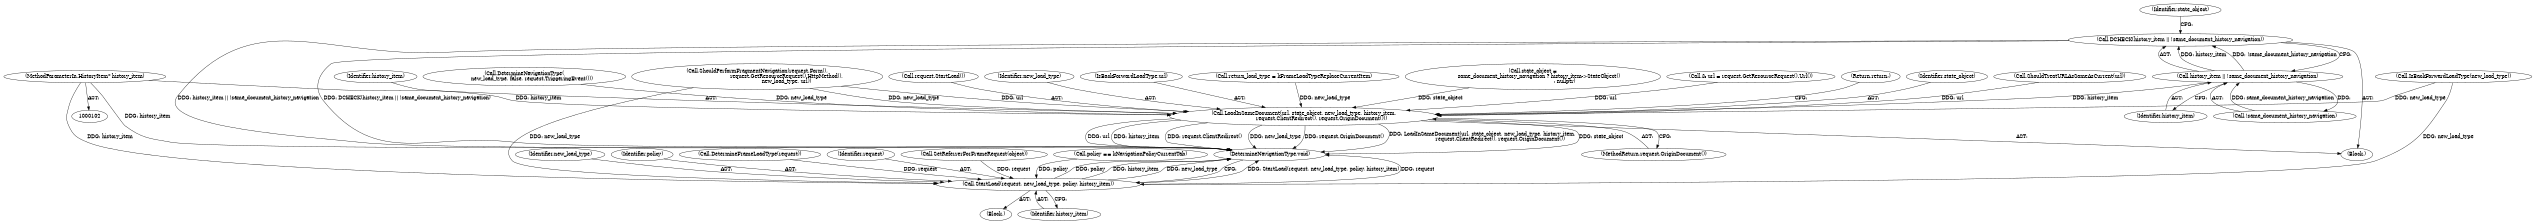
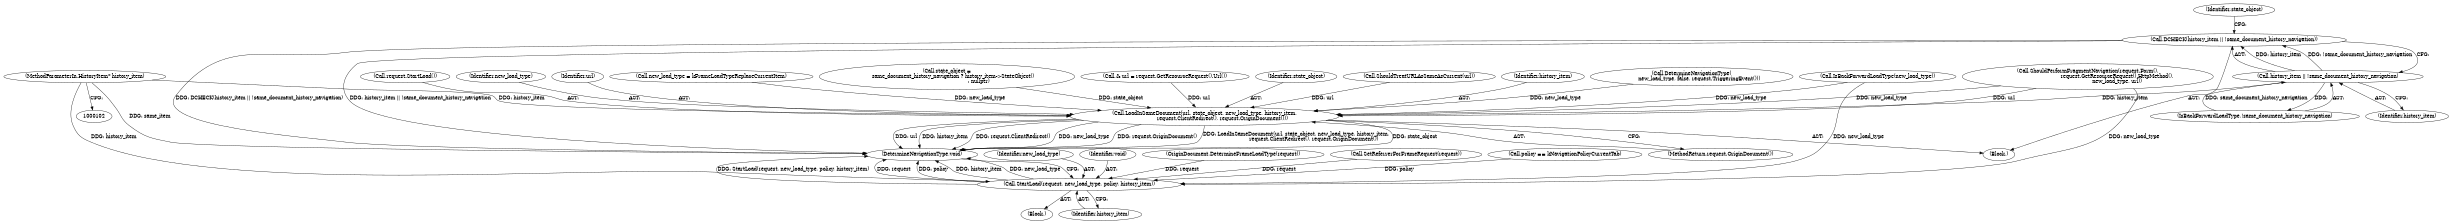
(1131, 77) -> (578, 77)
(1294, 77) -> (711, 77)
(1871, 77) -> none
(94, 98) -> (97, 98)
(148, 116) -> (150, 116)
(2285, 116) -> (2255, 116)
(642, 155) -> (1108, 155)
(750, 155) -> (1233, 155)
(861, 155) -> none
(974, 155) -> (1406, 155)
